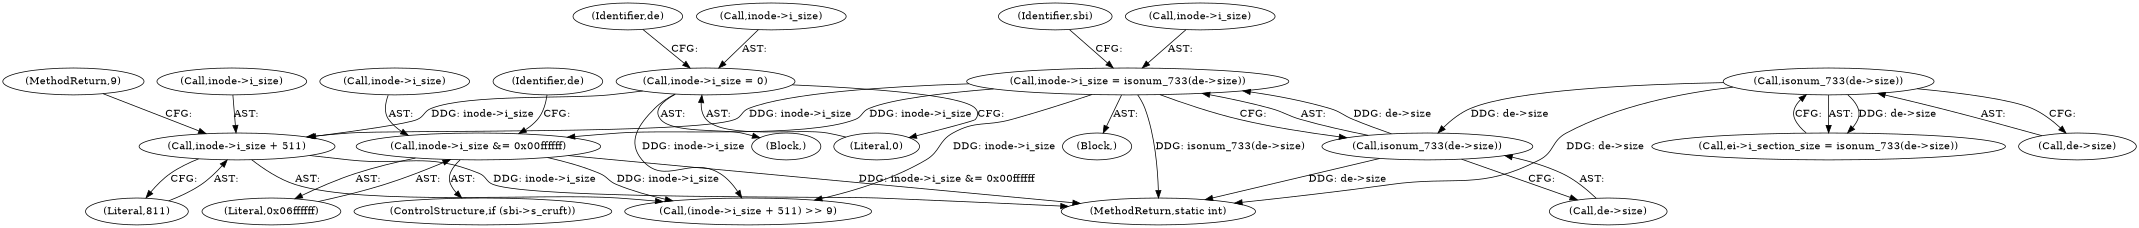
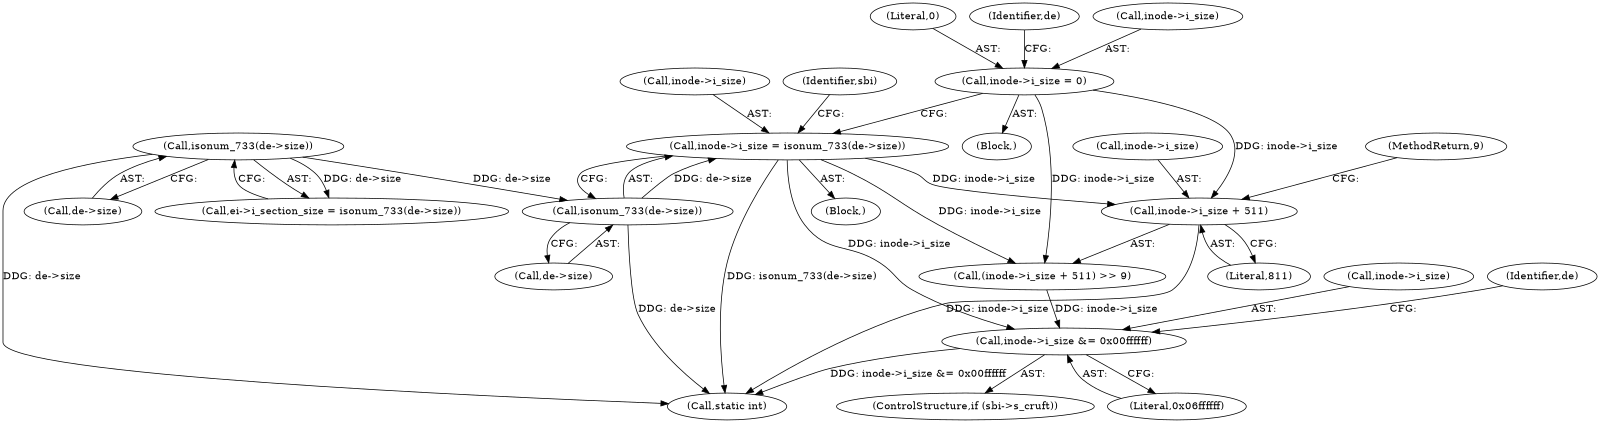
(909, 93) -> (911, 112)
(607, 178) -> (1052, 305)
(370, 179) -> (1143, 374)
(1158, 211) -> (727, 406)
